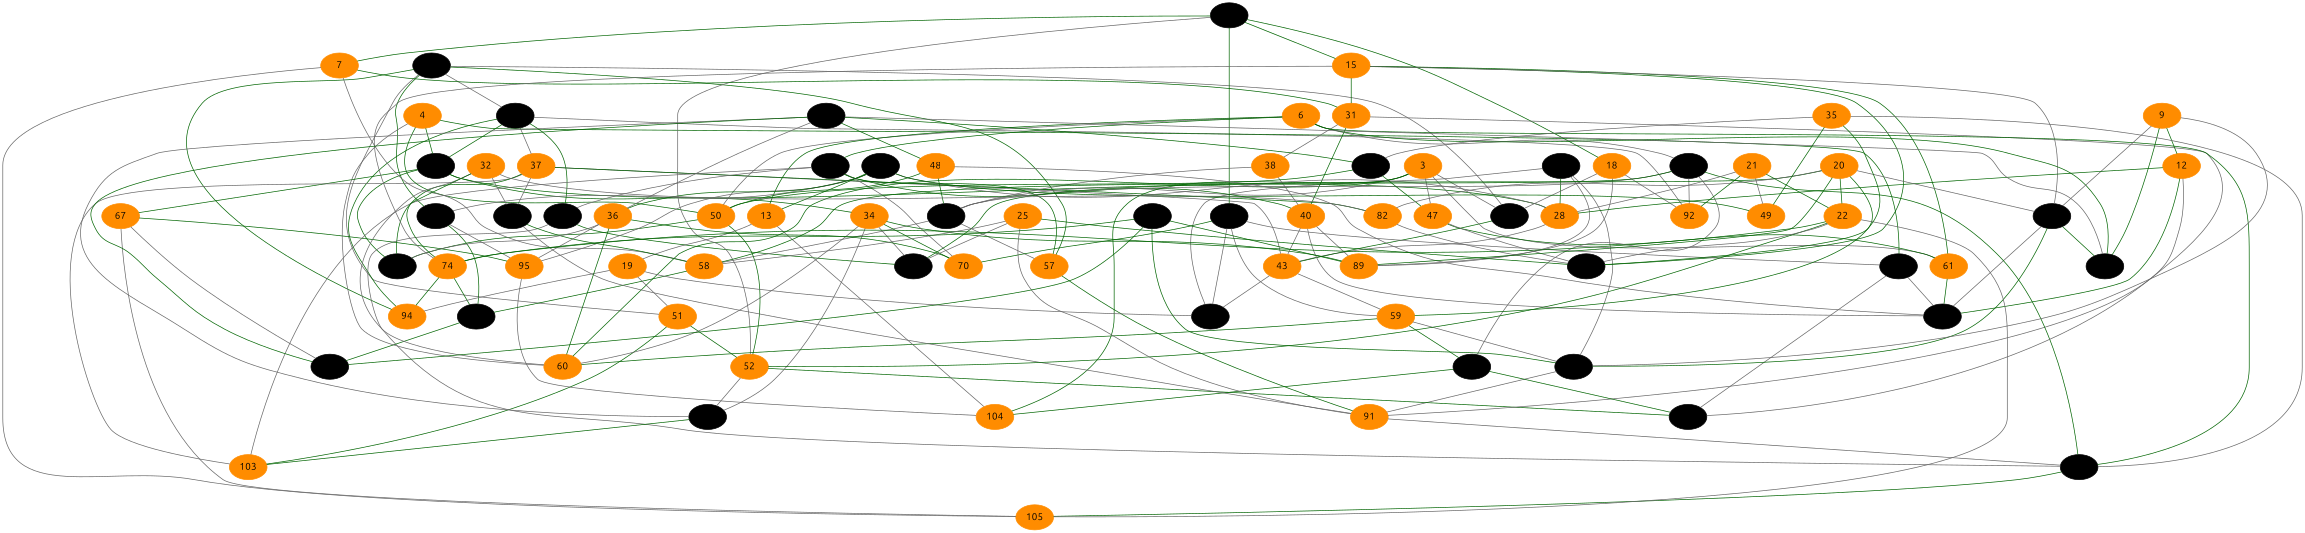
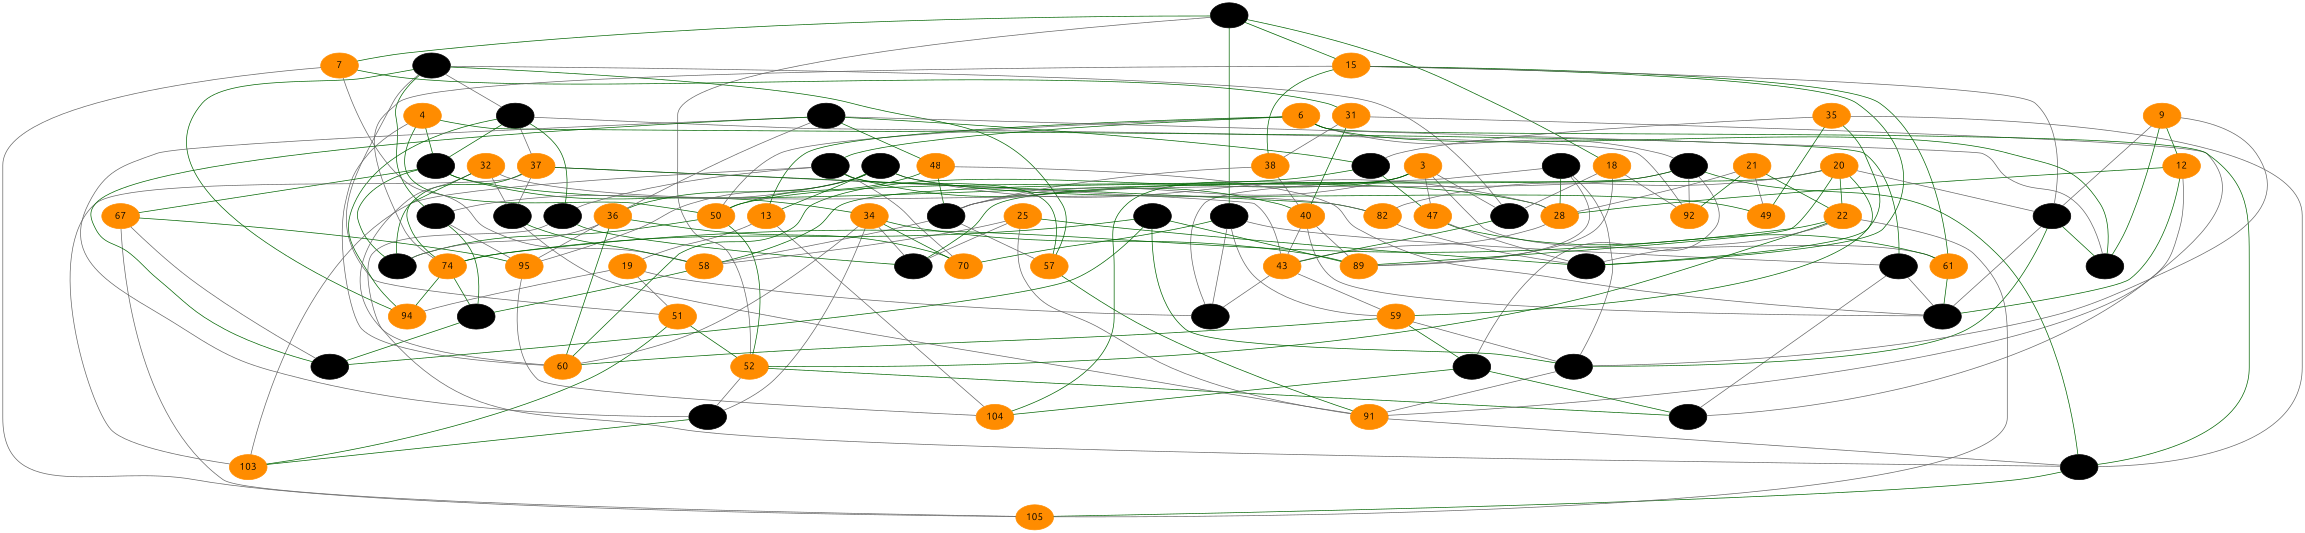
(1351, 91) -> (1277, 102)
